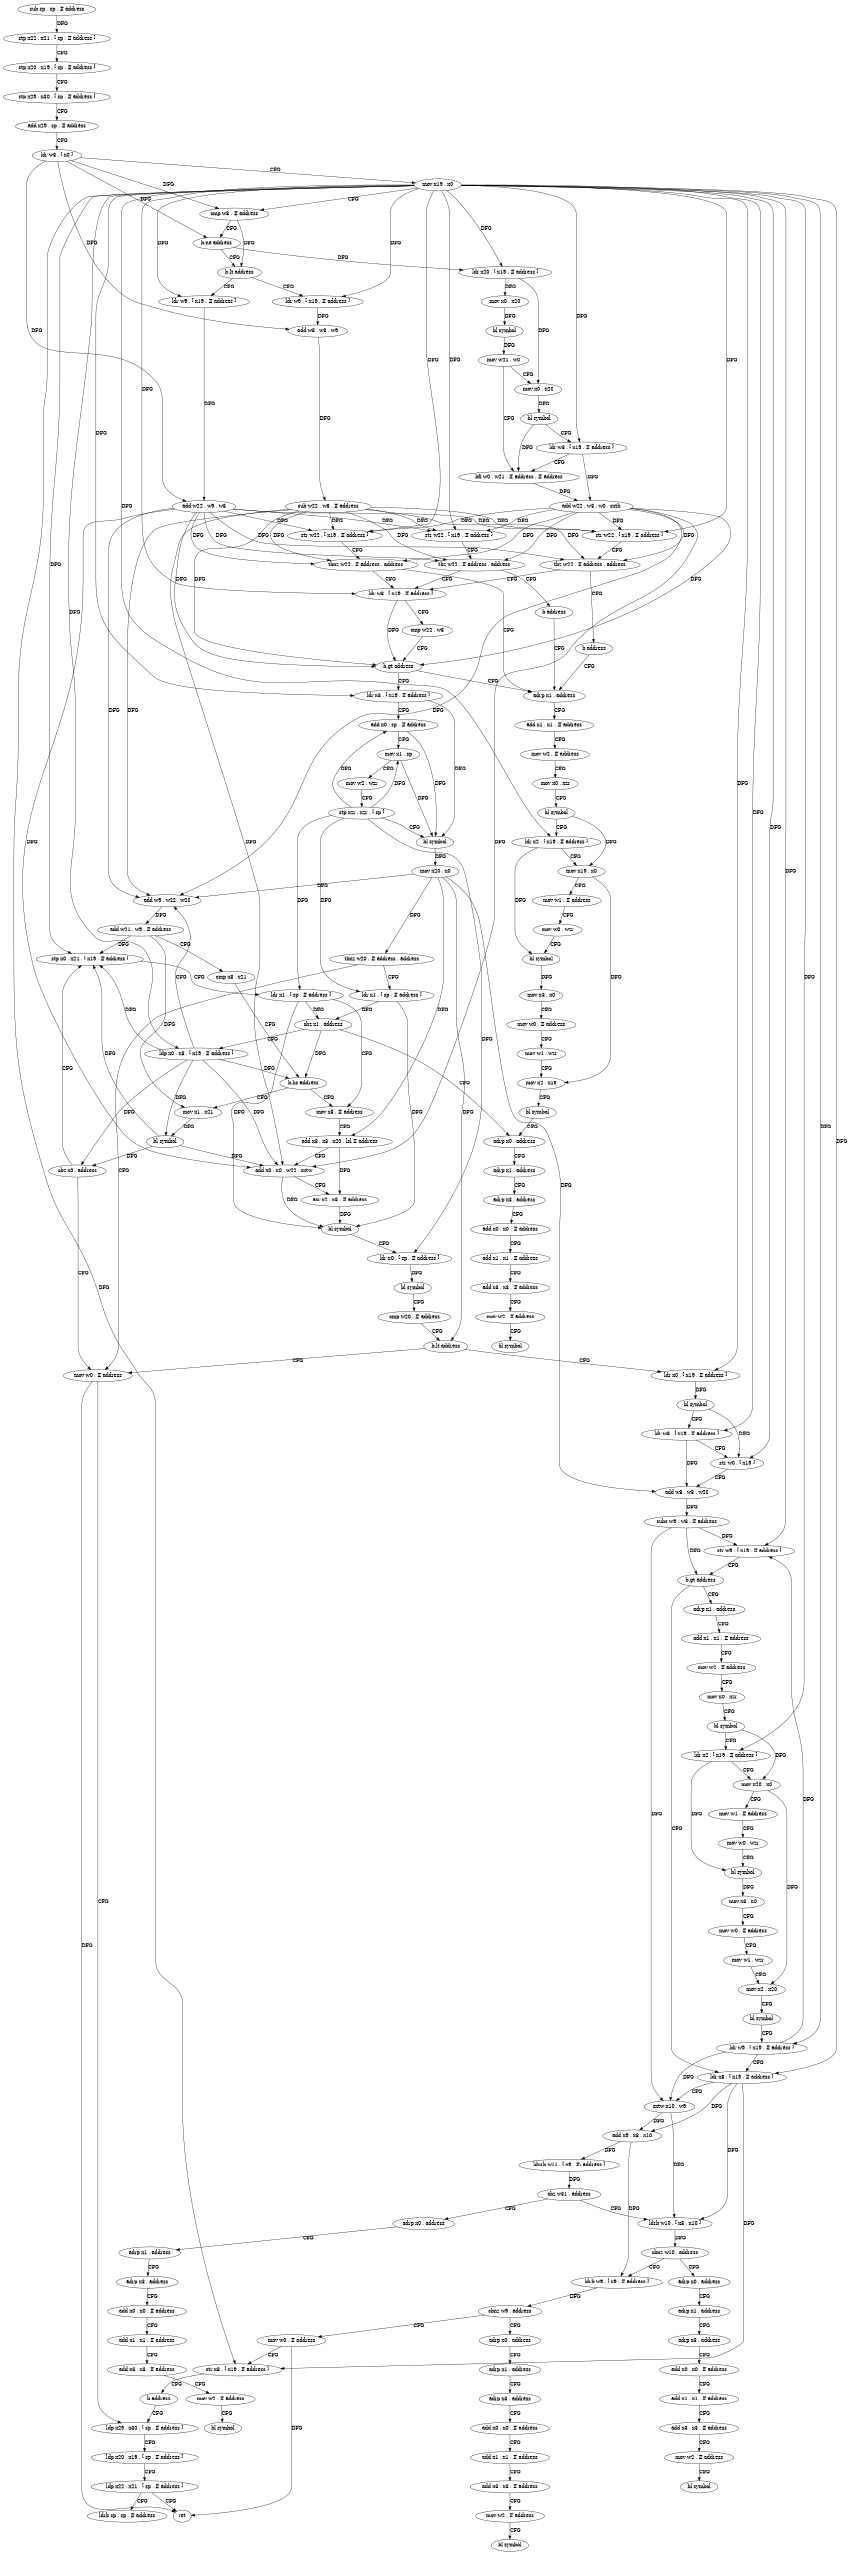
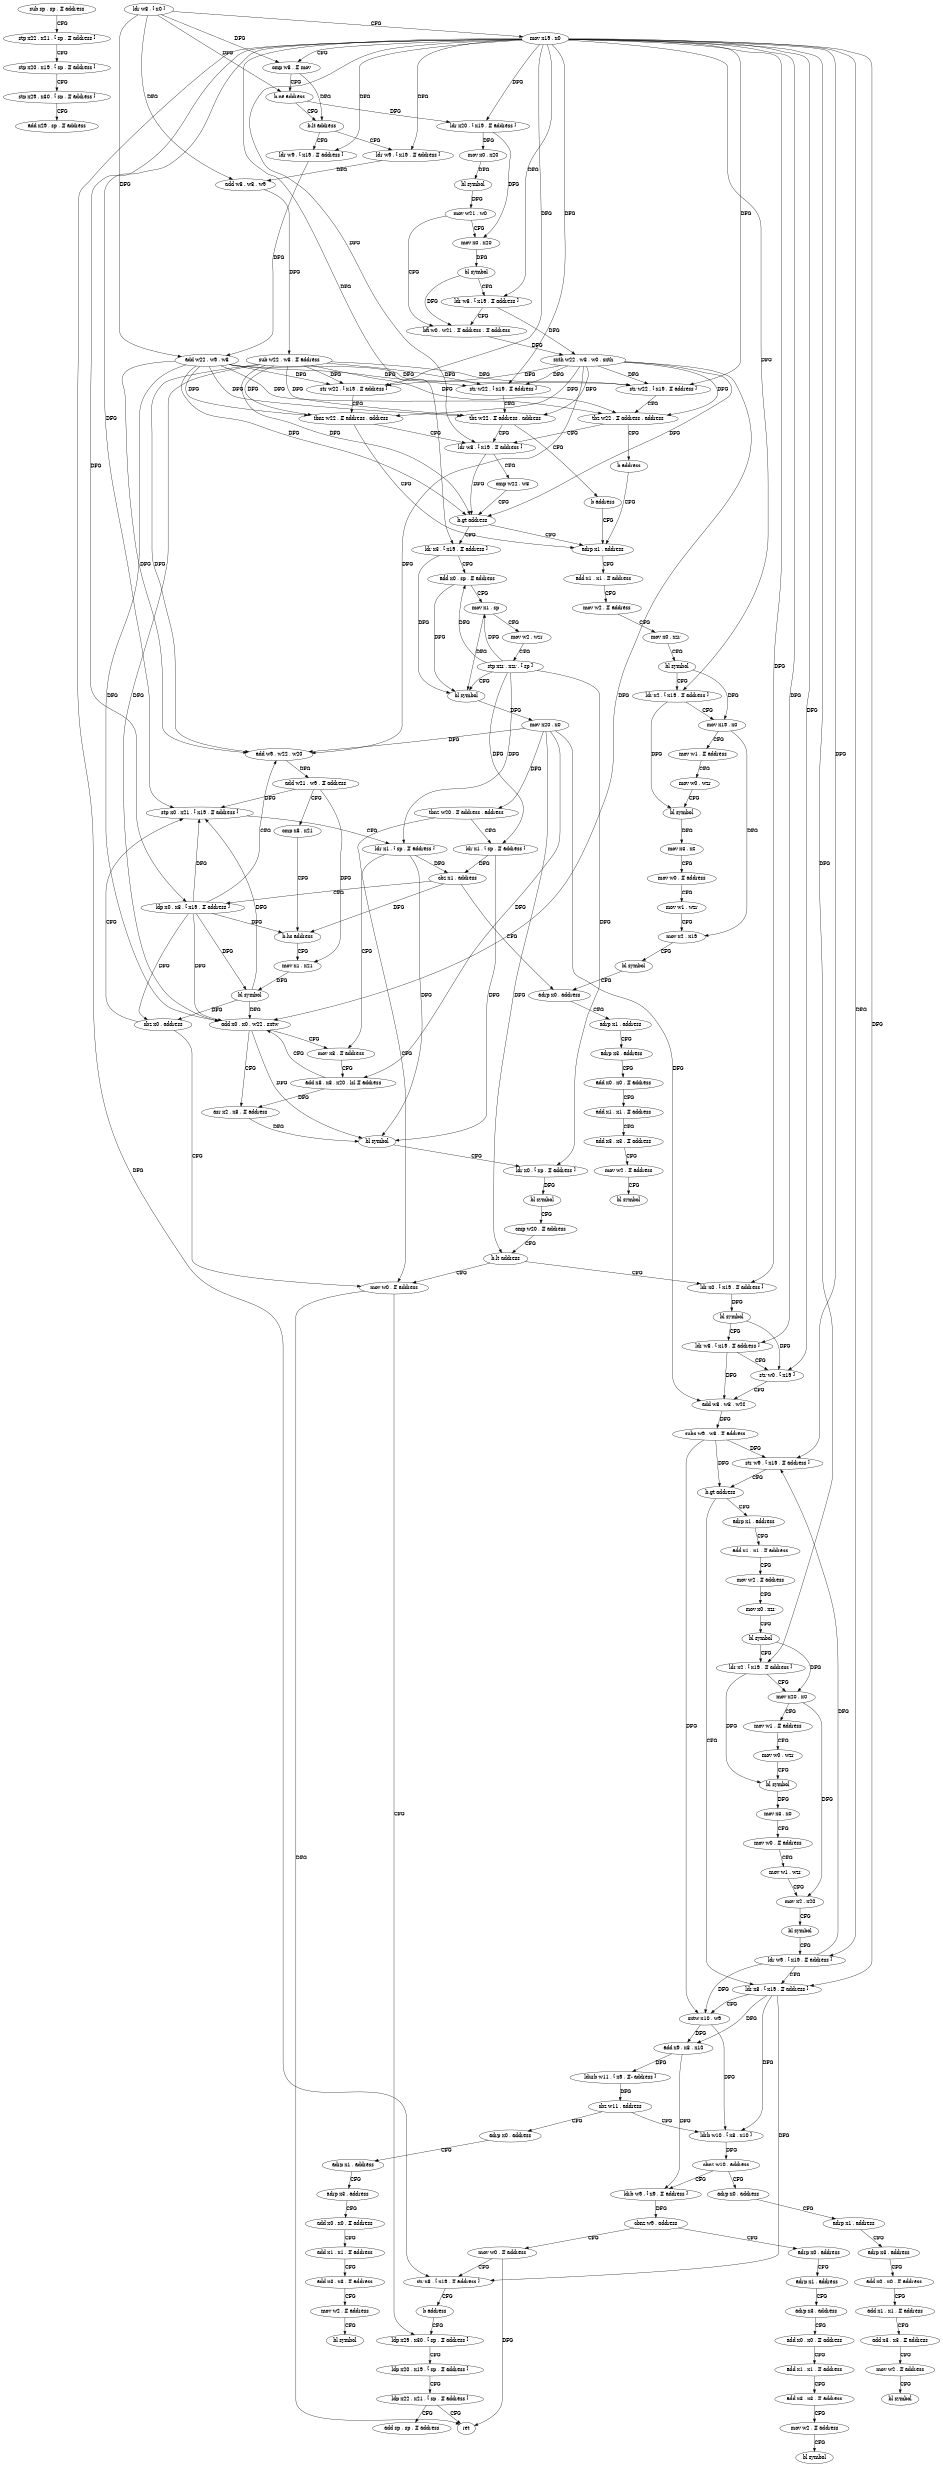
(62, 24) -> (62, 24)
(57, 139) -> none
(234, 214) -> (291, 68)
(591, 507) -> (583, 360)
(320, 1097) -> (297, 1038)
(569, 2194) -> (620, 2107)
(127, 2516) -> (412, 2428)
